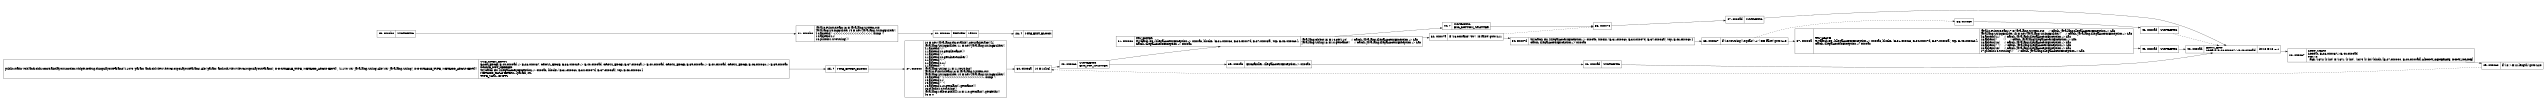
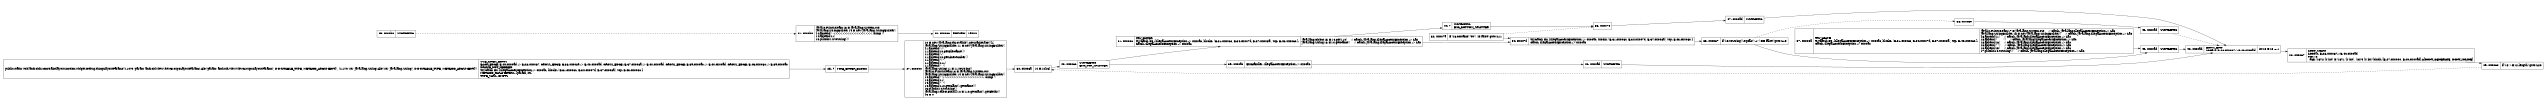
(605, 34) -> (605, 34)
(1033, 34) -> none
(1425, 38) -> (1465, 42)
(1791, 41) -> (1949, 63)
